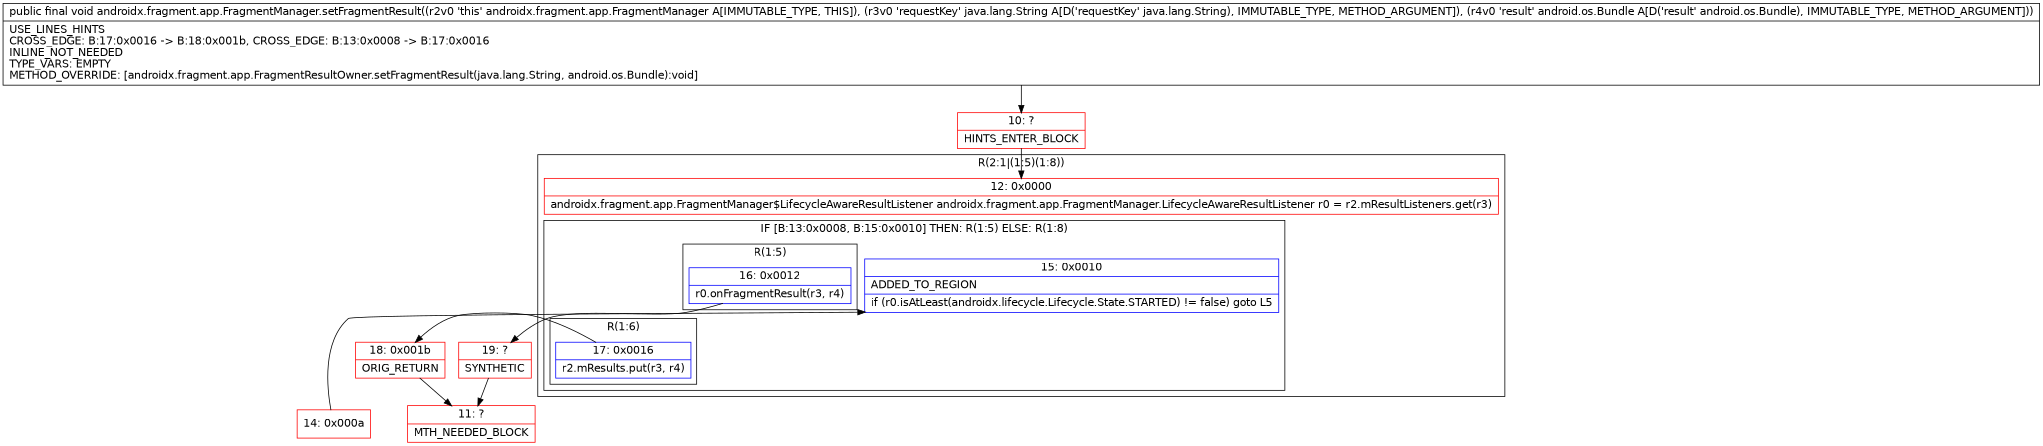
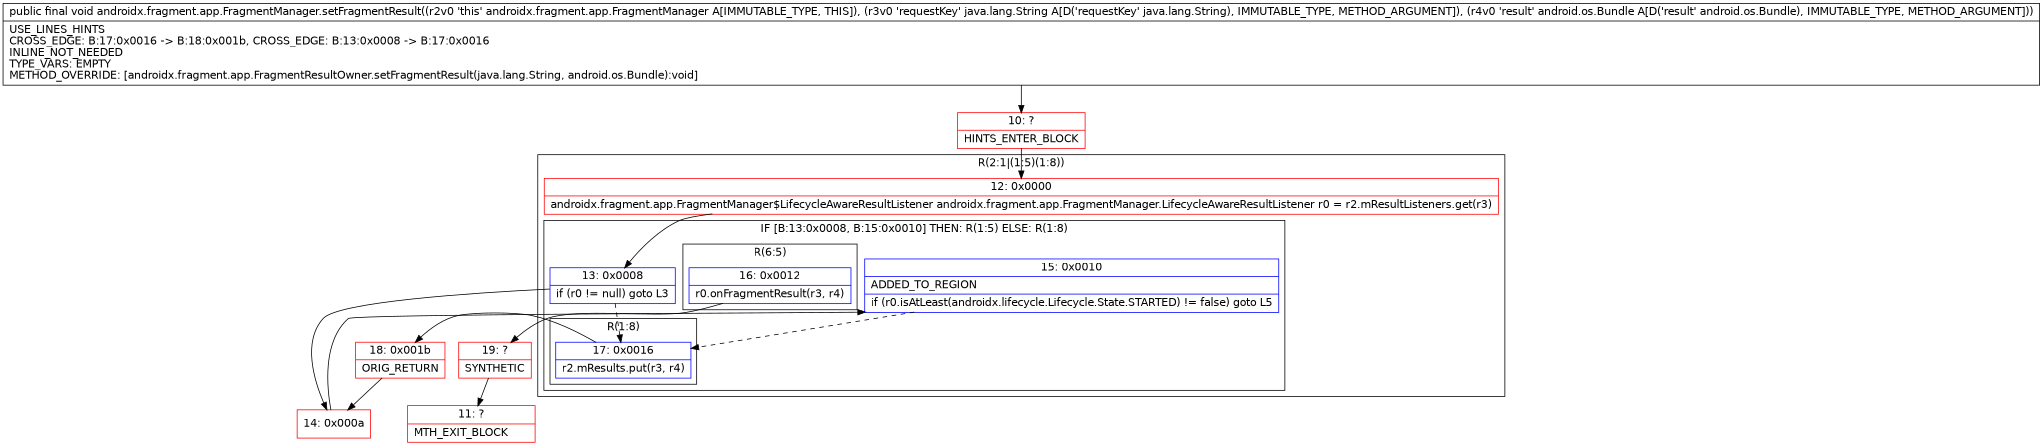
(770, 253) -> (770, 253)
none -> (613, 286)
(623, 327) -> (623, 327)
none -> (807, 330)
(433, 389) -> (368, 391)
(471, 433) -> (461, 433)
